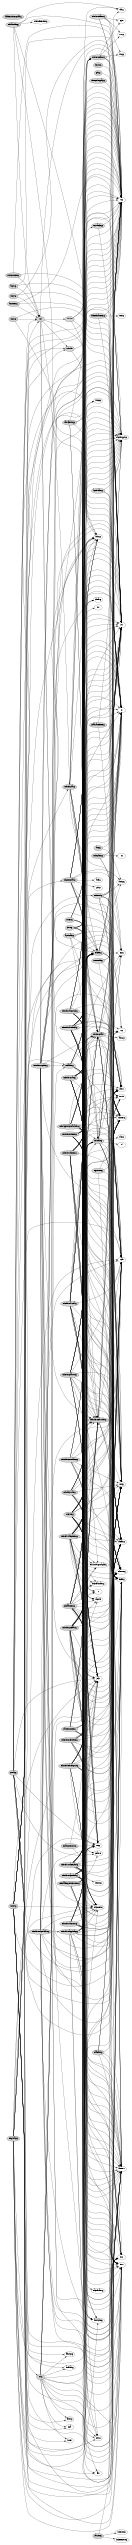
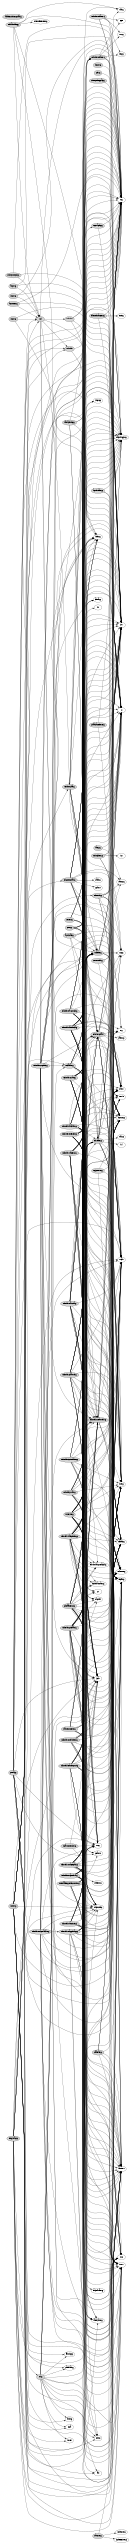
(70, 1127) -> (70, 1127)
